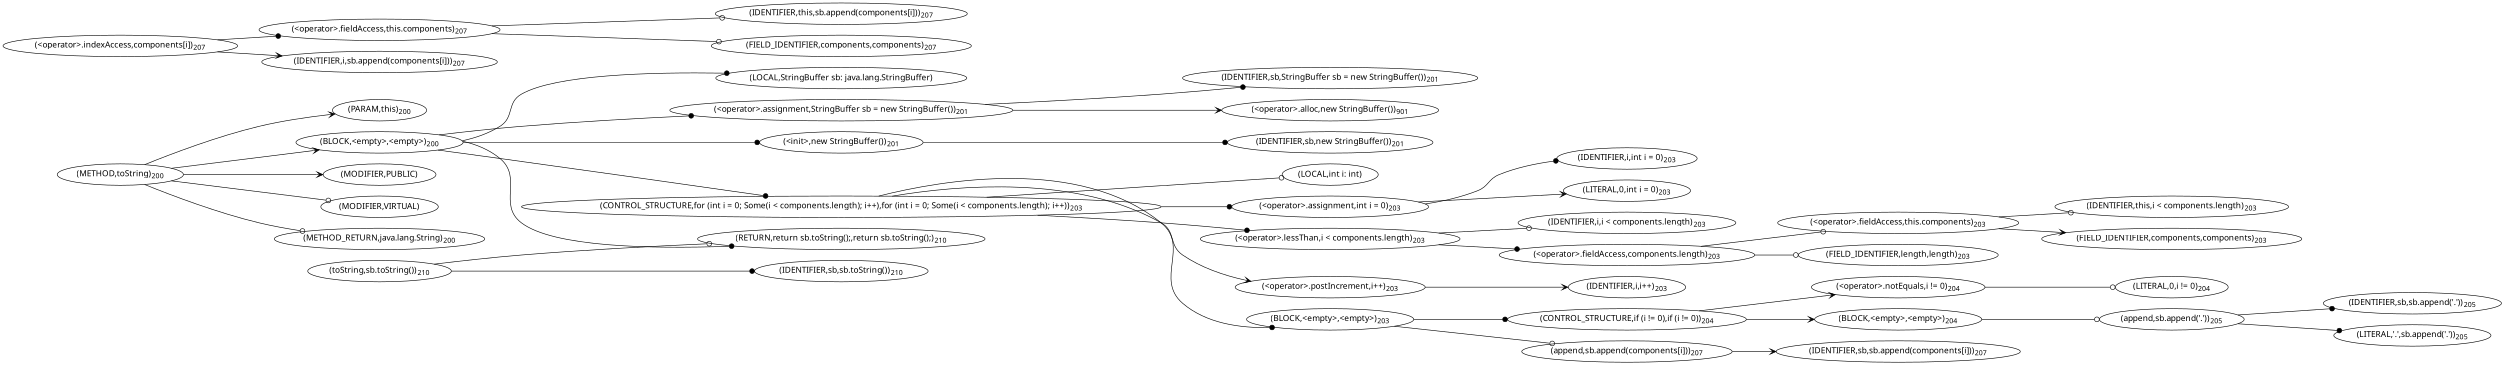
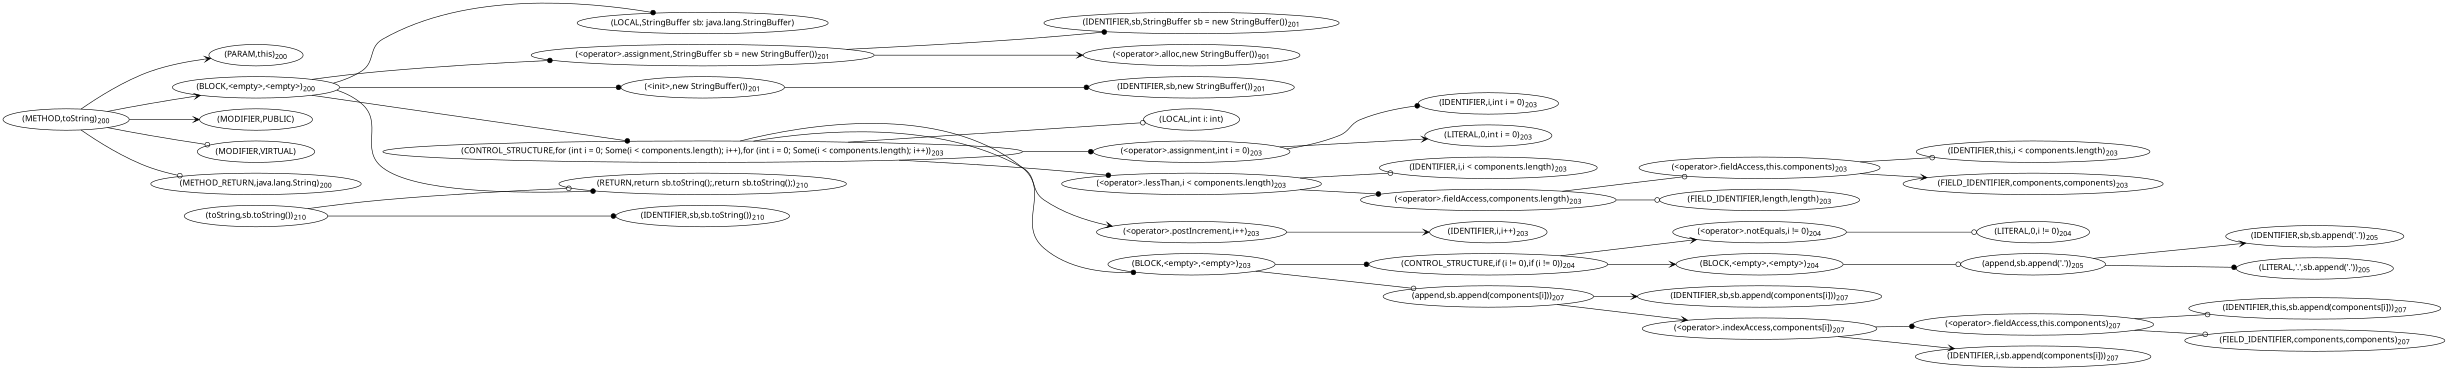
none -> (1619, 312)
(2284, 312) -> (2167, 251)
